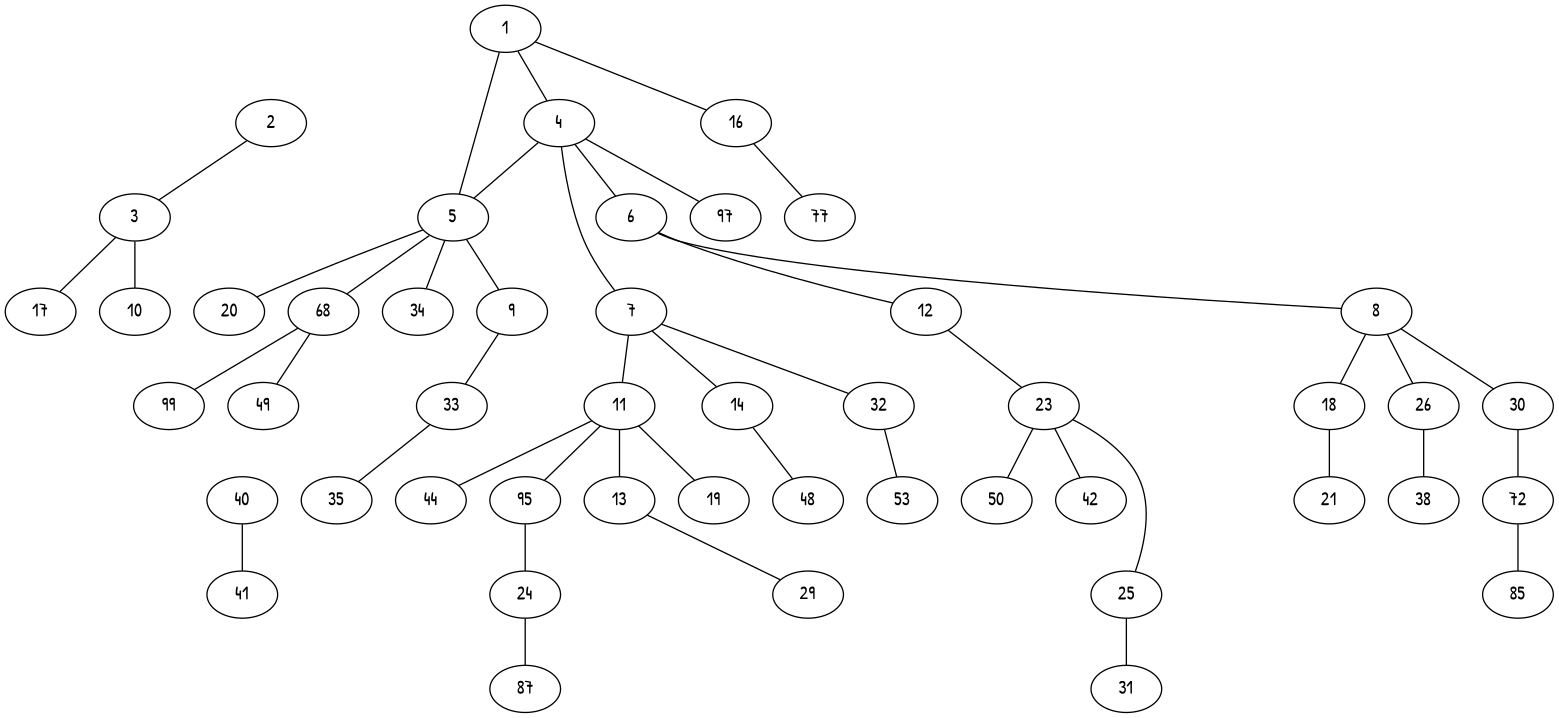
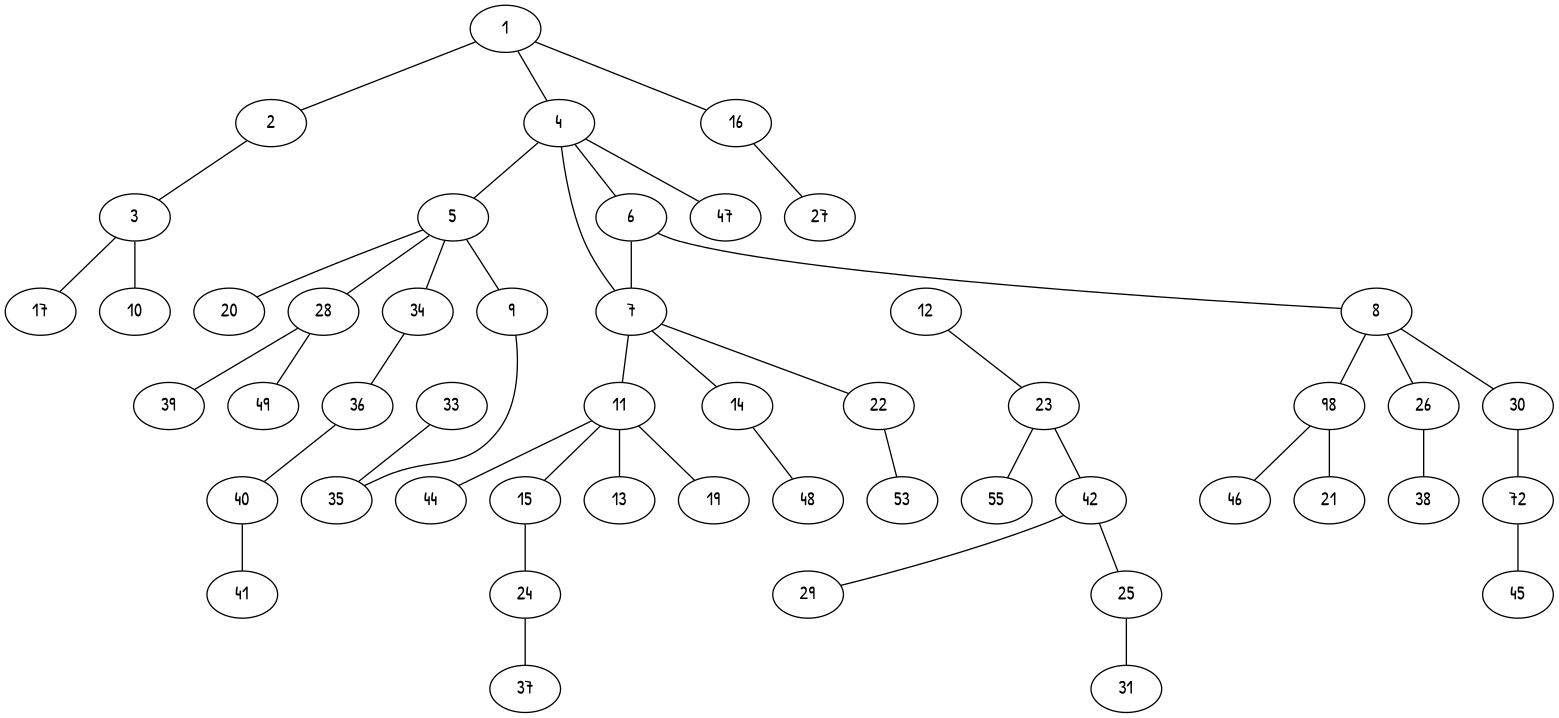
(479, 123) -> (388, 76)
(726, 217) -> (726, 217)
(820, 217) -> (820, 217)
(775, 272) -> (631, 265)
(324, 312) -> (324, 312)
(482, 359) -> (481, 447)
(169, 406) -> (169, 406)
none -> (358, 406)
(879, 406) -> (879, 406)
(1329, 406) -> (1329, 406)
(1140, 481) -> (1109, 547)
(525, 500) -> (525, 500)
(997, 500) -> (997, 500)
none -> (1235, 500)
(714, 547) -> (953, 554)
(1518, 595) -> (1518, 595)
(525, 689) -> (525, 689)
